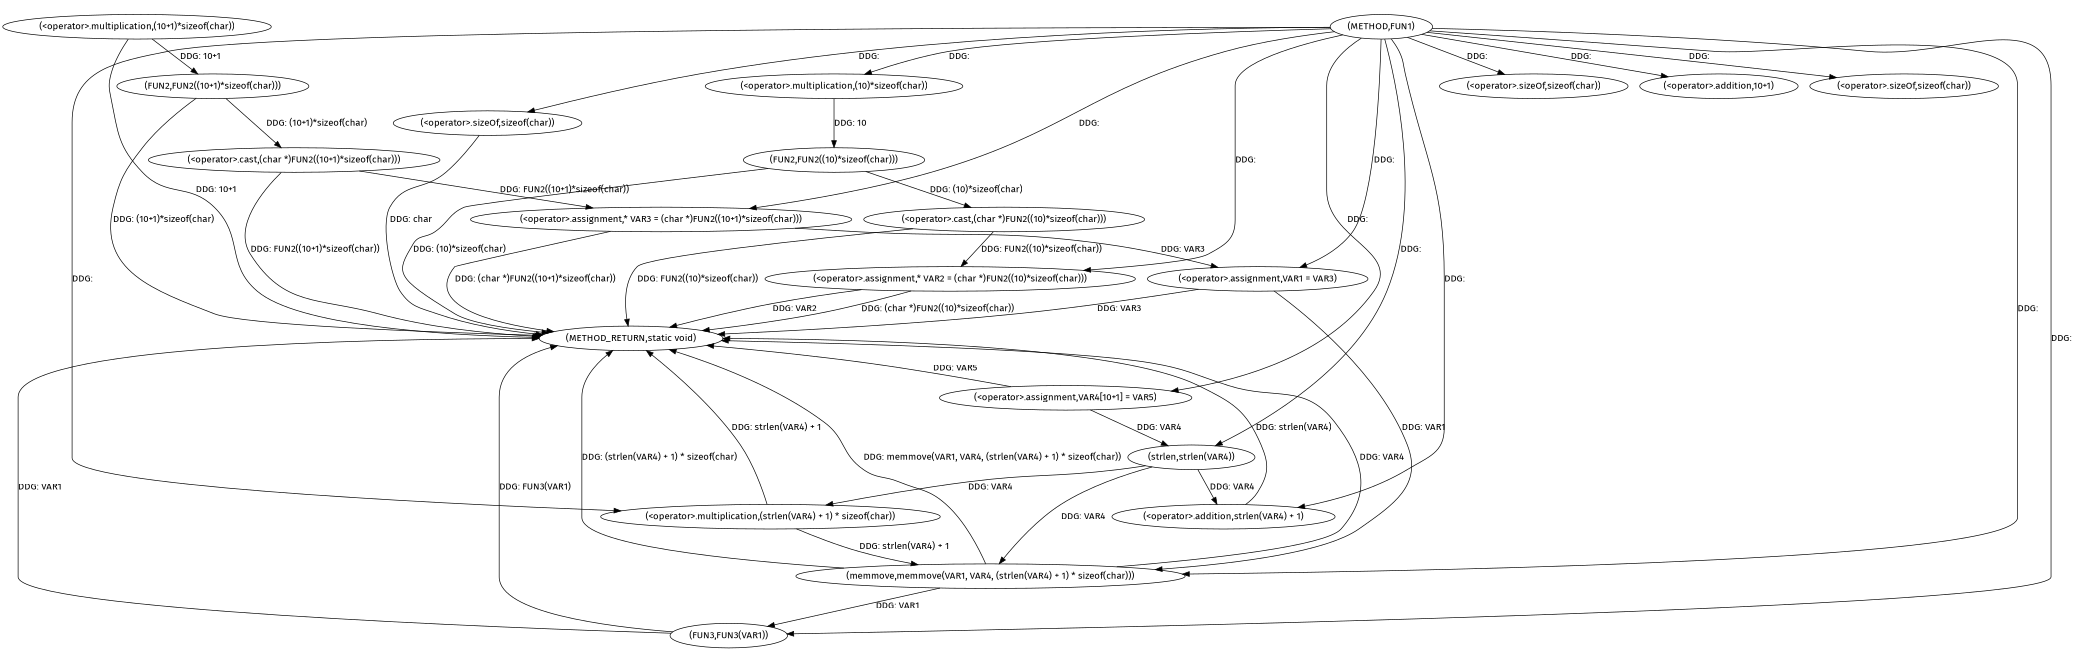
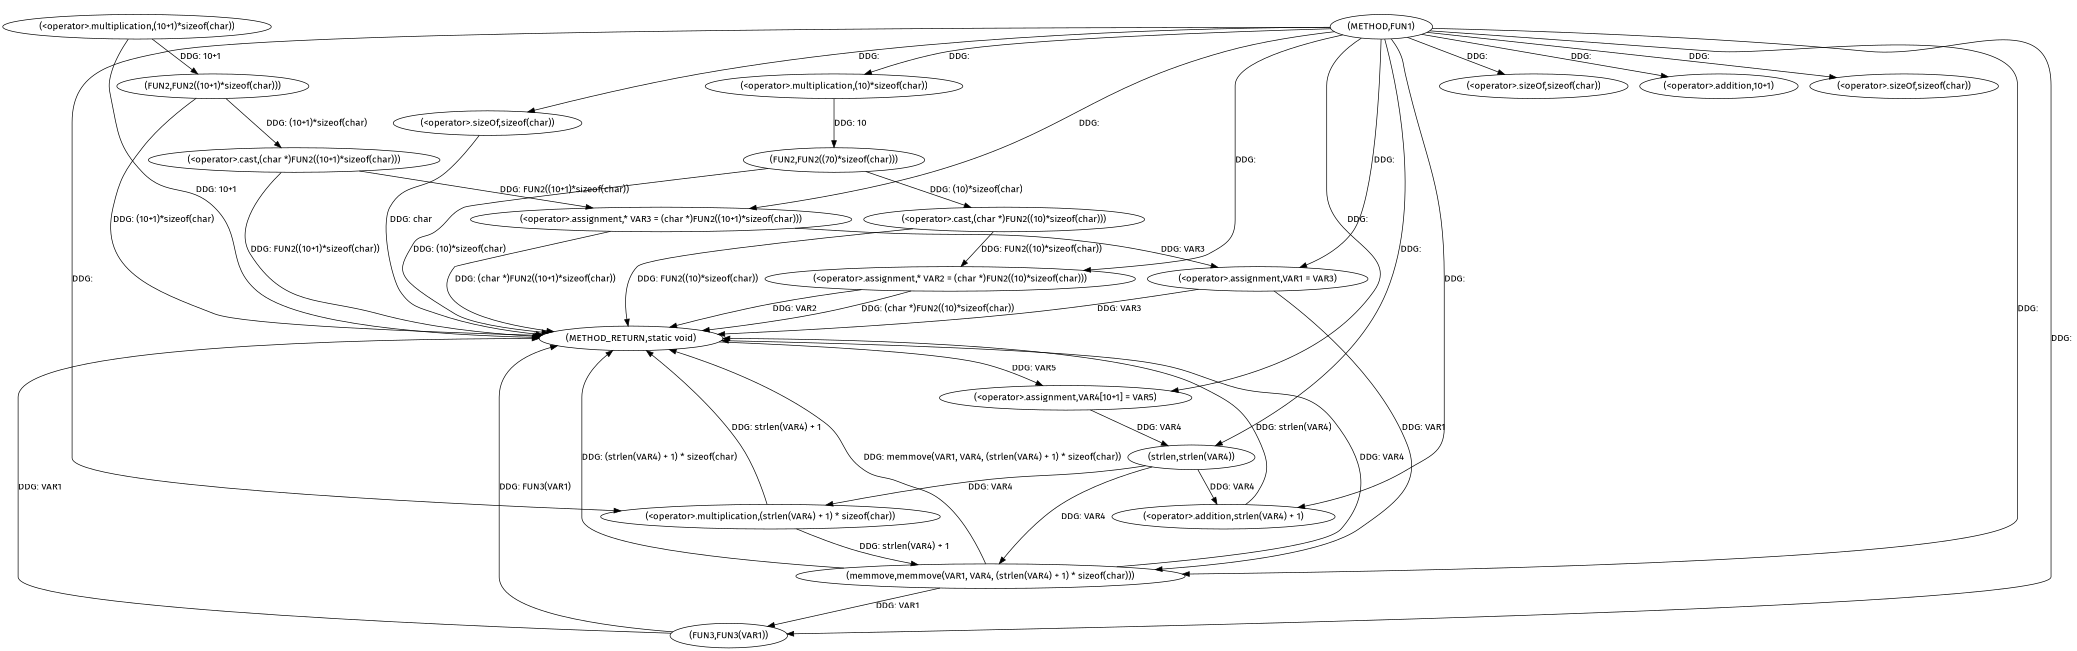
(834, 160) -> (834, 160)
(863, 362) -> (880, 351)
